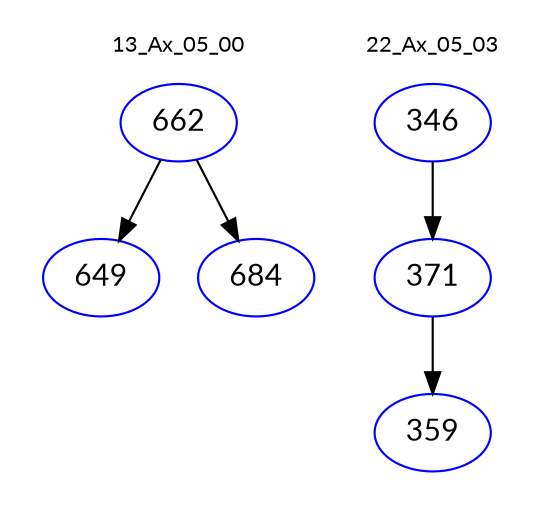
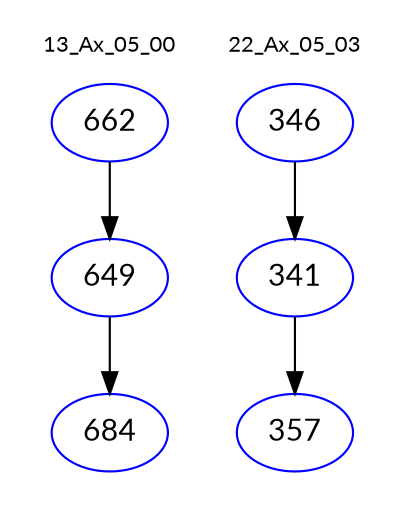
(212, 191) -> (110, 345)
(433, 278) -> (295, 278)
(433, 433) -> (295, 433)
